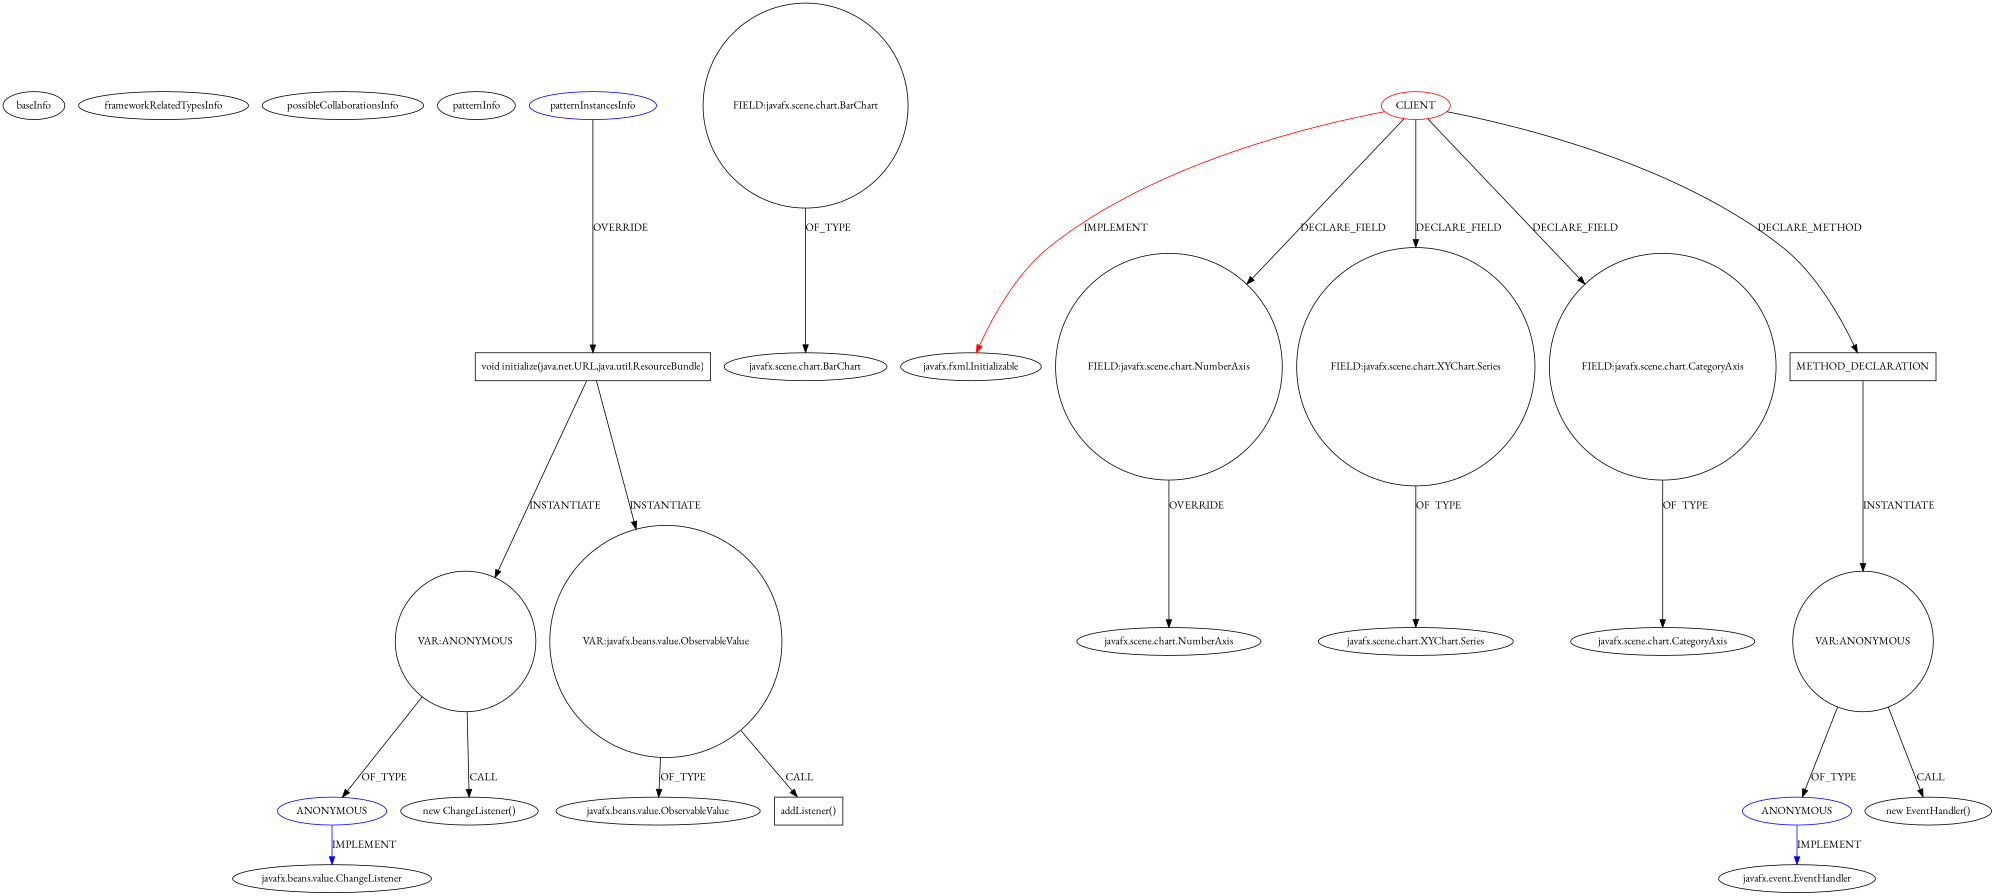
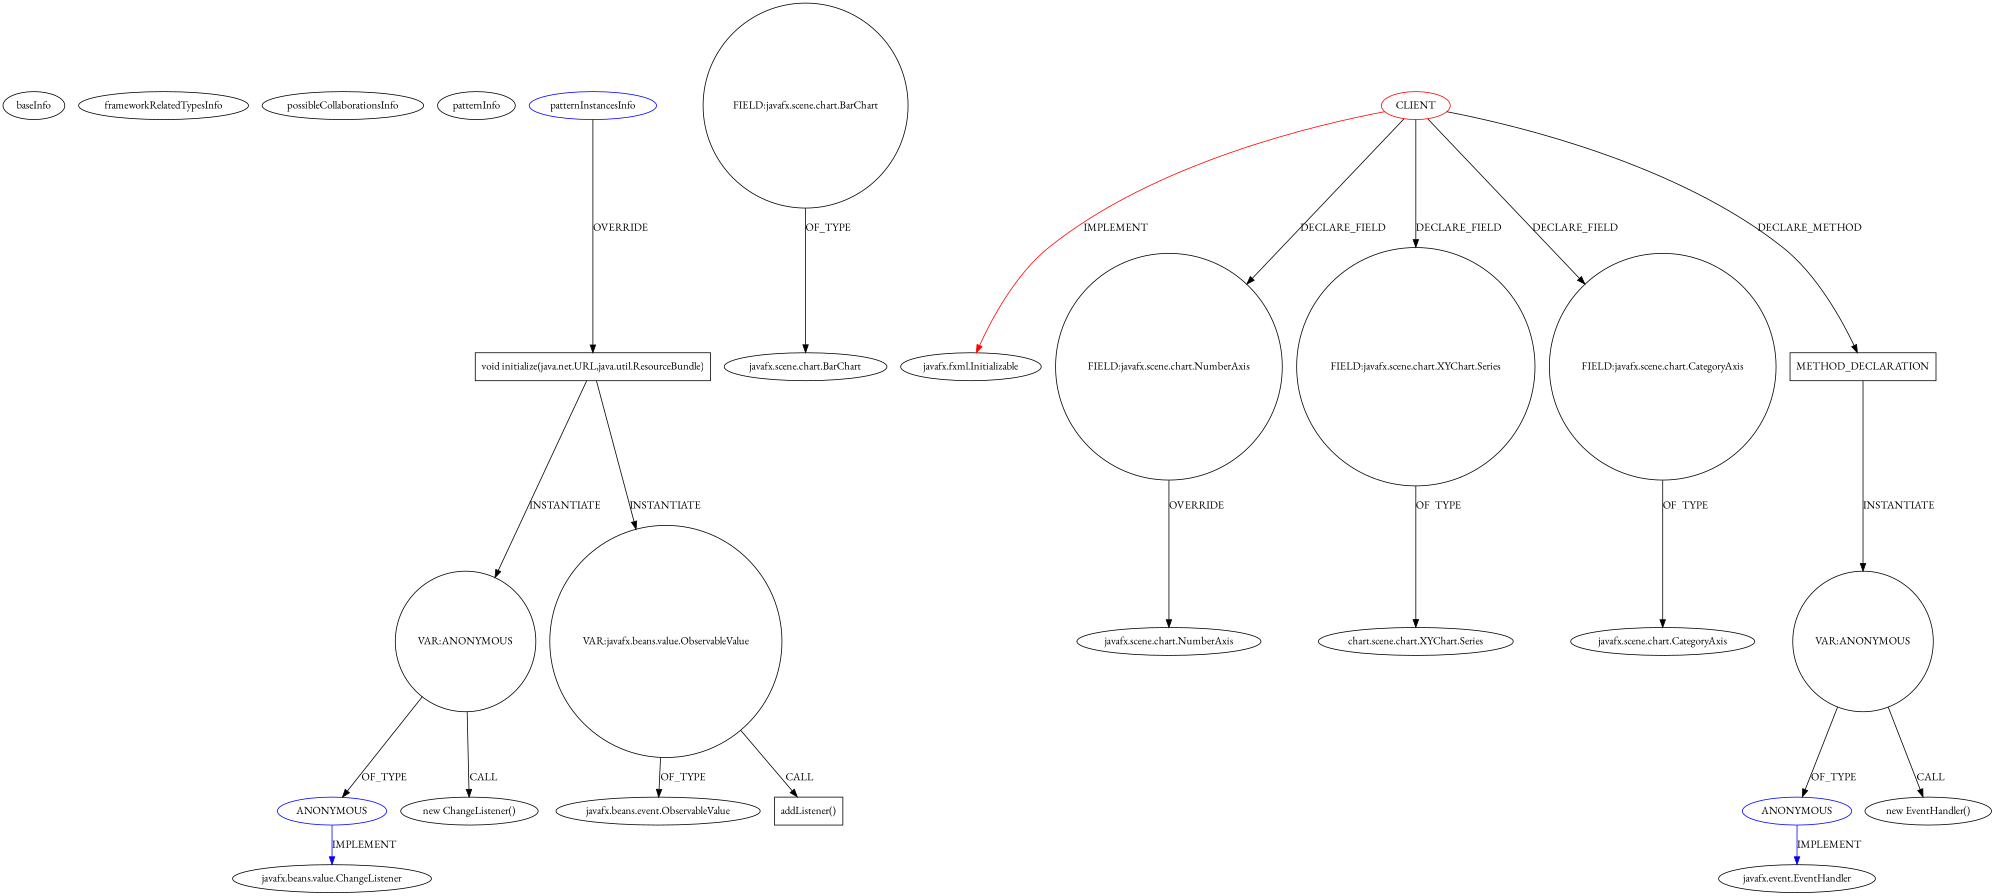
(1416, 641) -> (1416, 641)
(658, 811) -> (658, 811)
